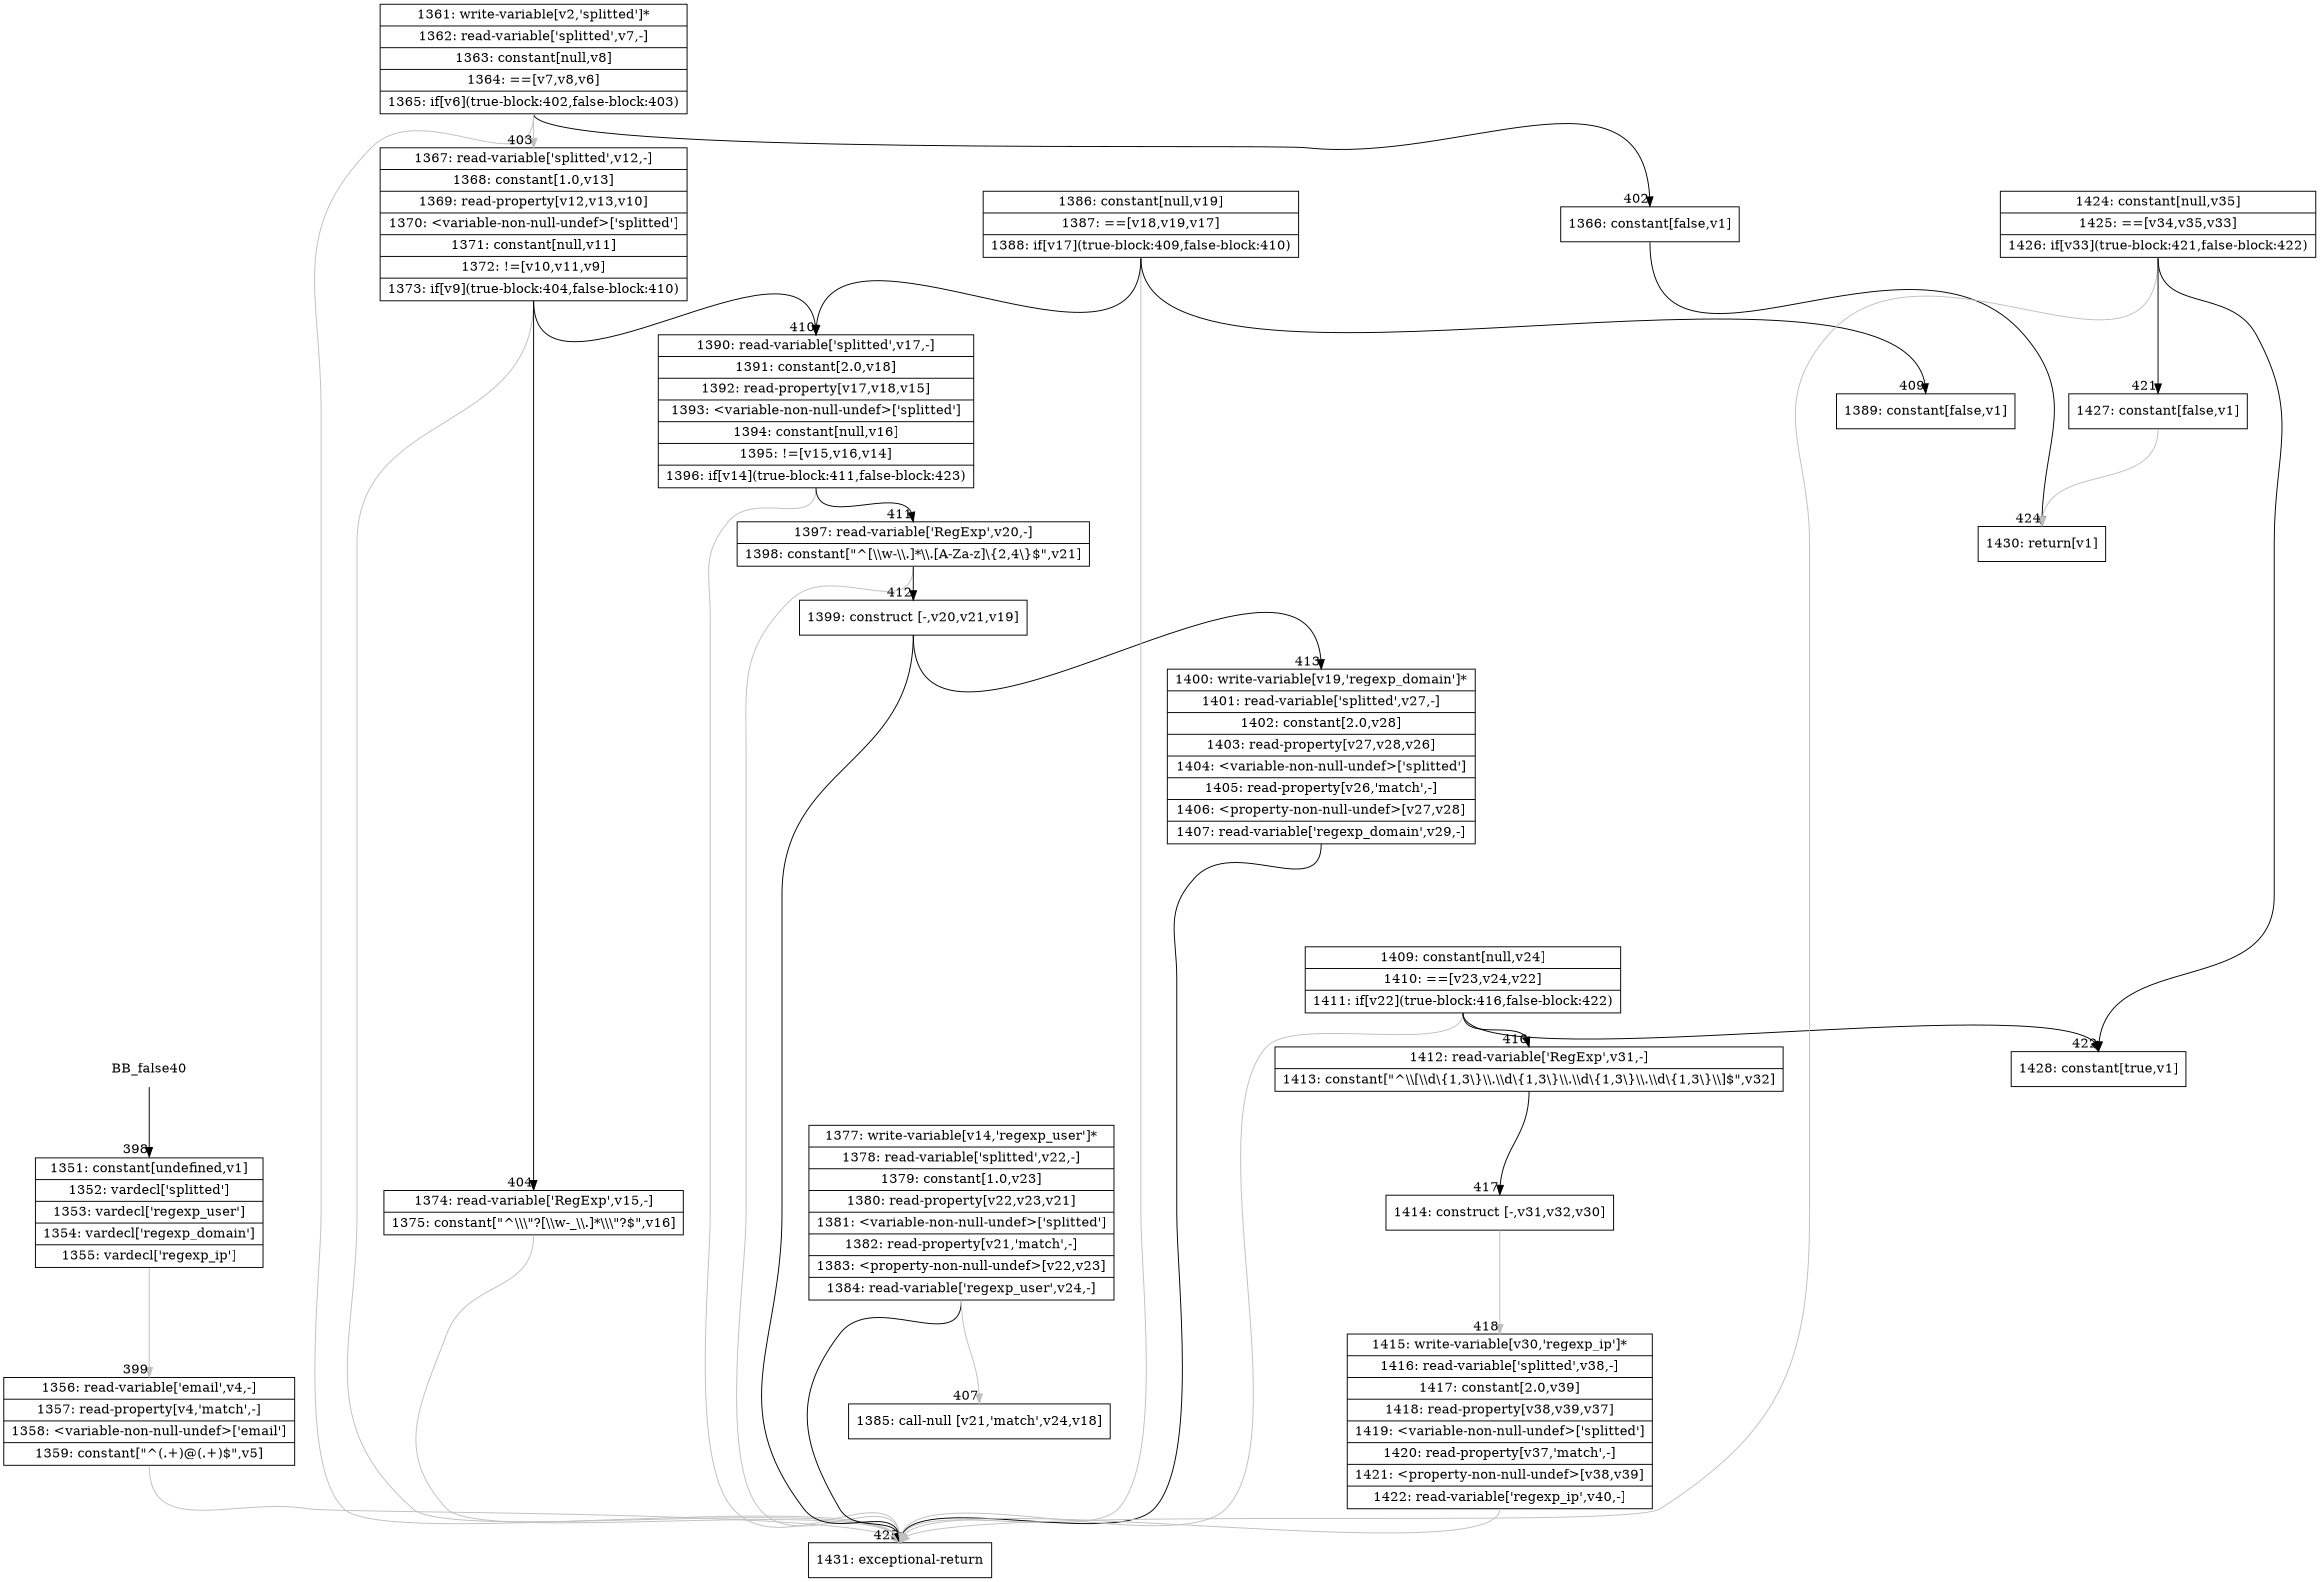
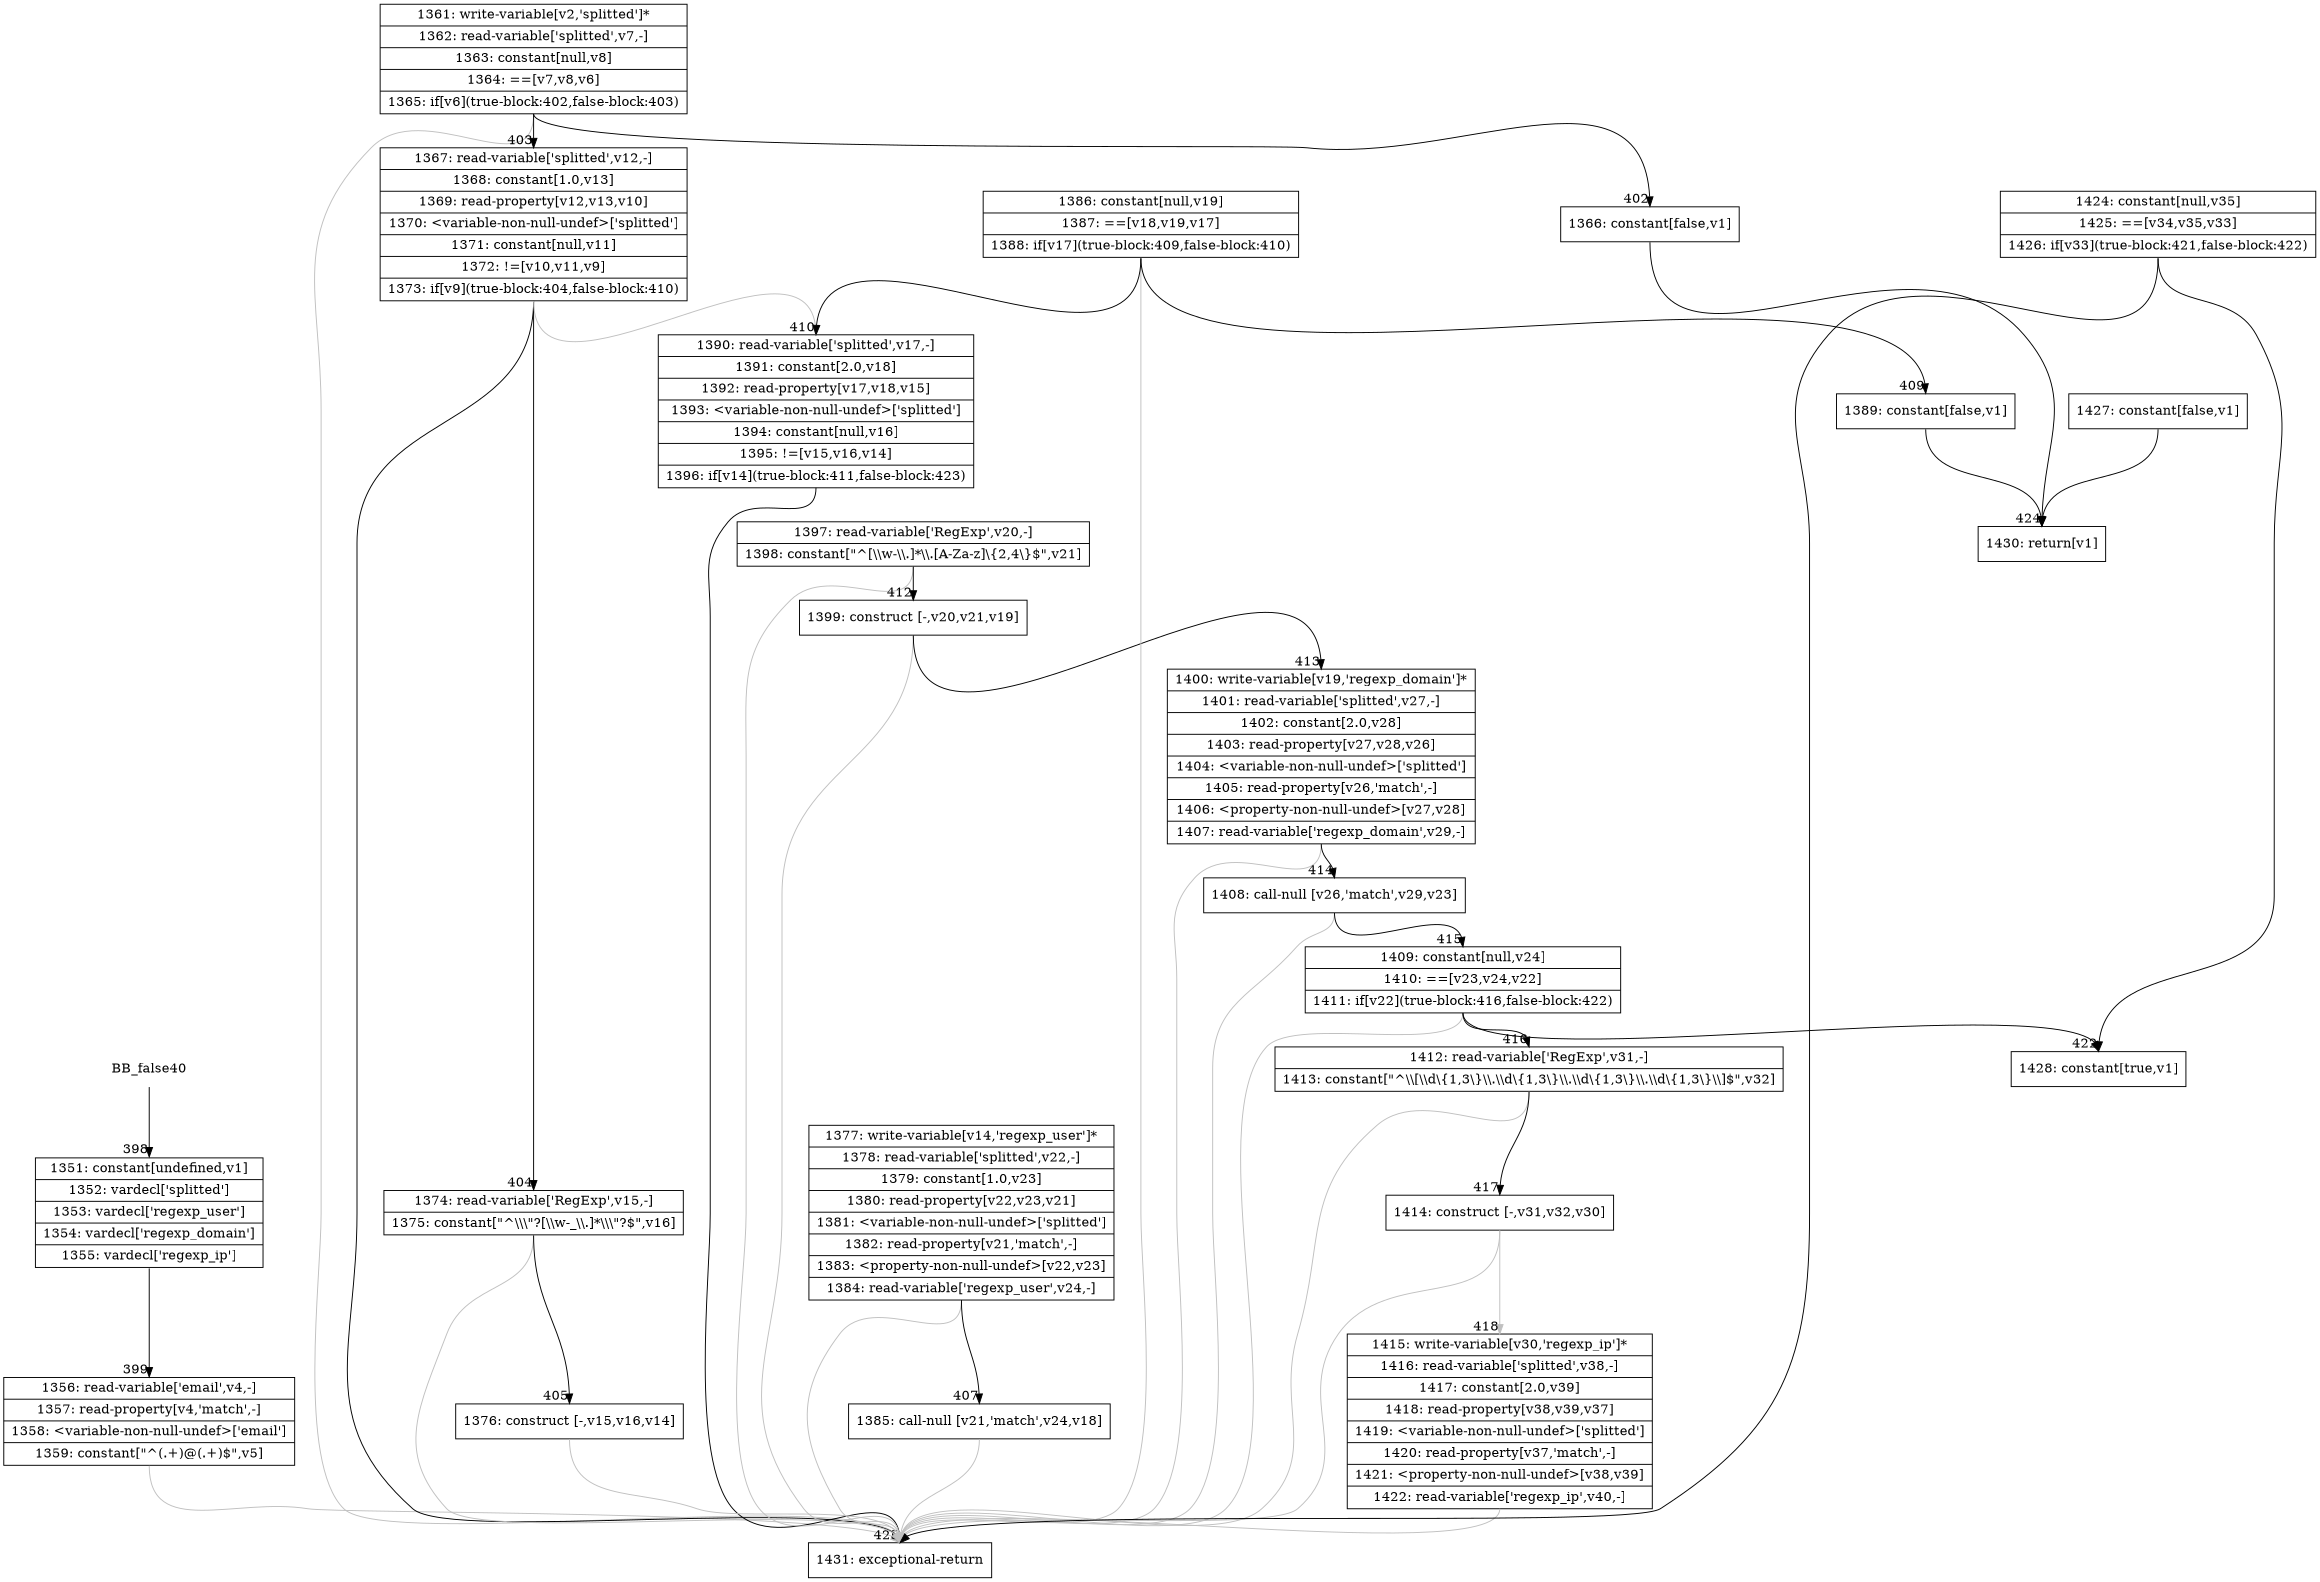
(534, 126) -> (534, 126)
(670, 319) -> (670, 319)
(2158, 321) -> none
none -> (1979, 476)
(2105, 476) -> (2105, 476)
(860, 505) -> none
none -> (1334, 895)
(710, 1055) -> (710, 1055)
(782, 1109) -> (782, 1109)
(357, 1121) -> (357, 1121)
(1810, 1132) -> (1810, 1132)
(1178, 1249) -> (1178, 1249)
(149, 1318) -> (149, 1318)
(969, 1347) -> (969, 1347)
(813, 1384) -> (813, 1384)
none -> (1292, 1409)
none -> (570, 1421)
none -> (944, 1489)
none -> (1297, 1509)
